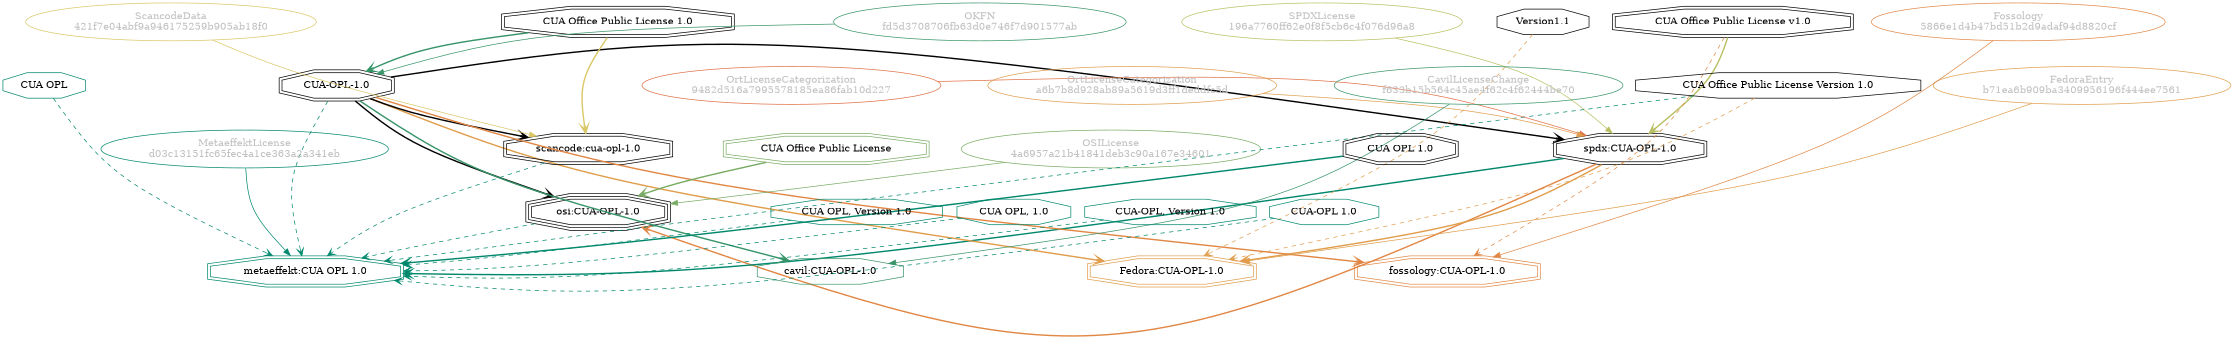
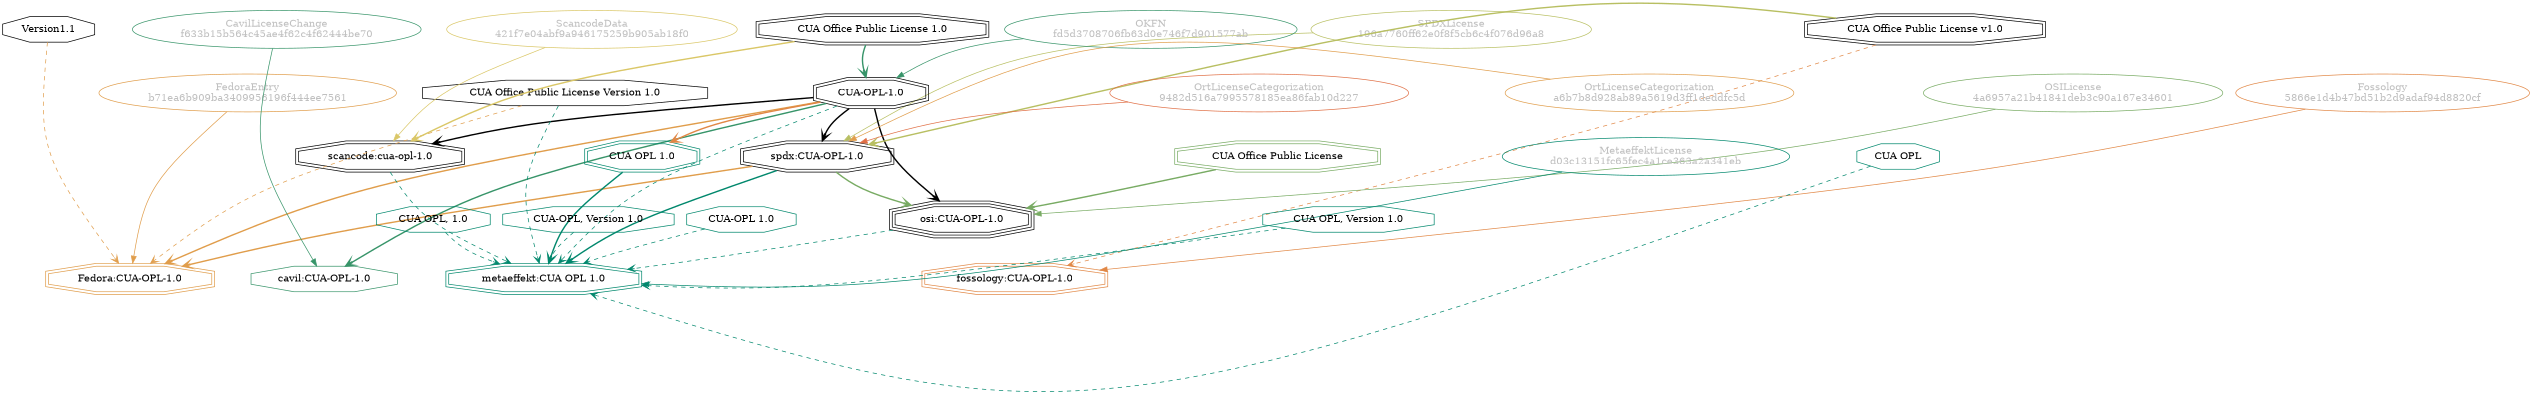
(1401, 149) -> (642, 157)
(861, 205) -> (715, 124)
(1130, 331) -> (868, 191)
